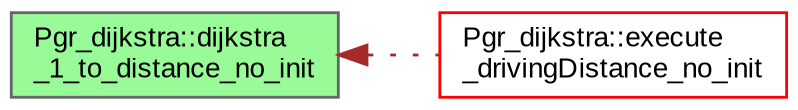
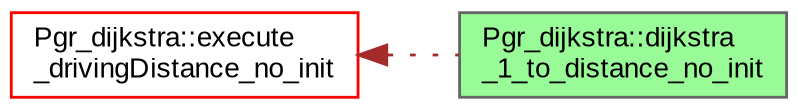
(404, 55) -> (423, 55)
